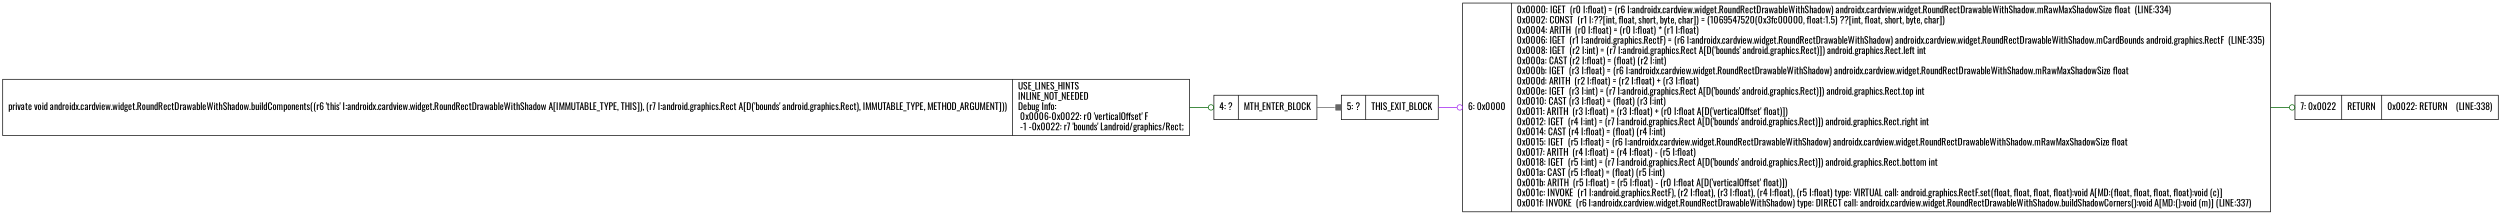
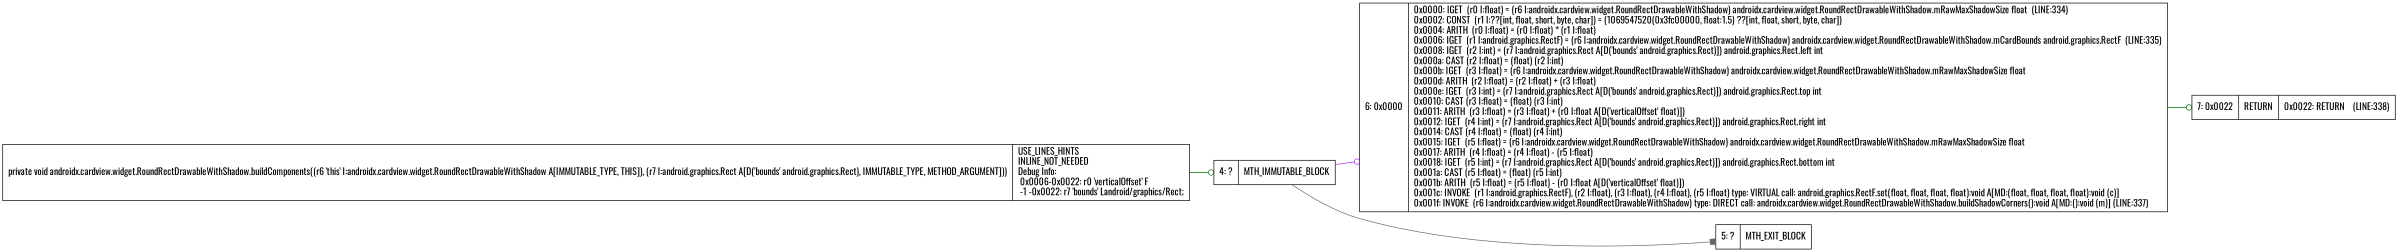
(1278, 107) -> (1287, 172)
(1402, 107) -> (1776, 237)
(1448, 107) -> (1345, 163)
